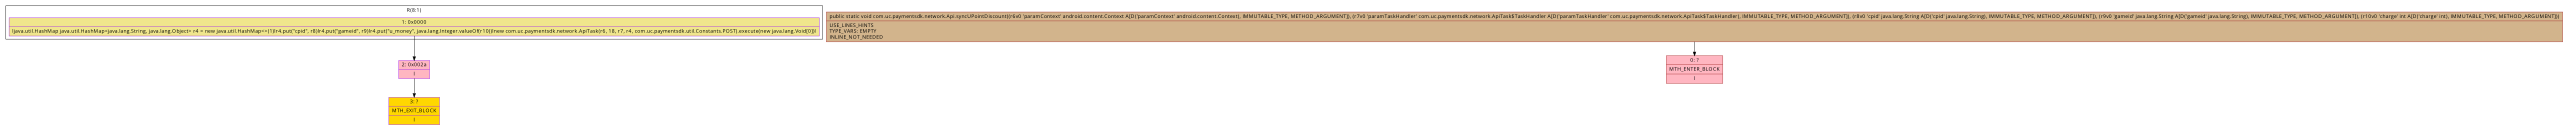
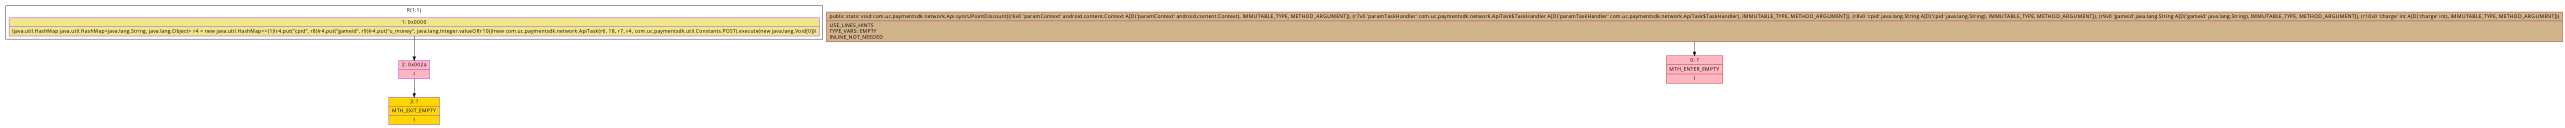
(414, 10) -> (414, 10)
(1695, 69) -> (1694, 69)
(414, 111) -> (414, 111)
